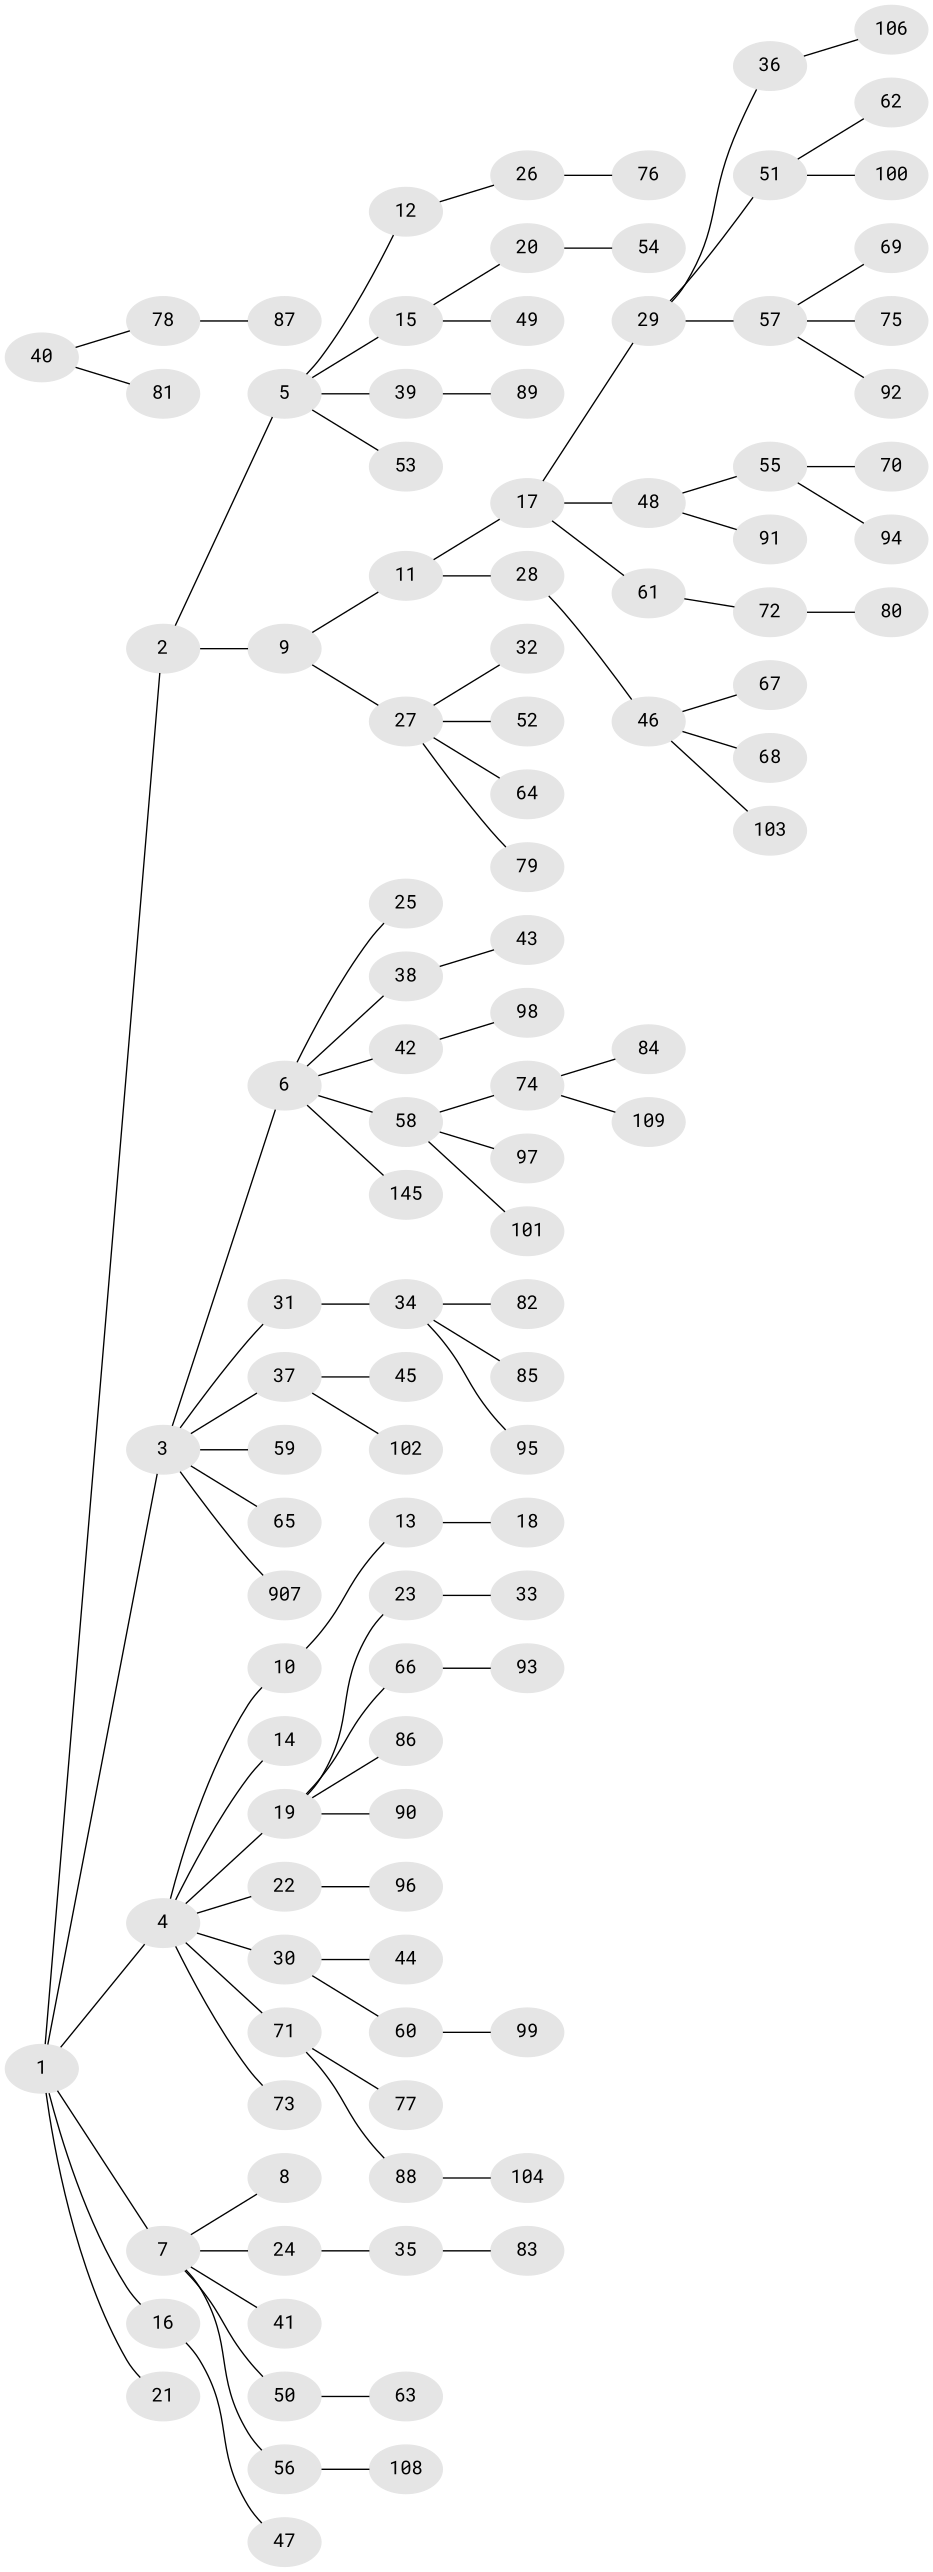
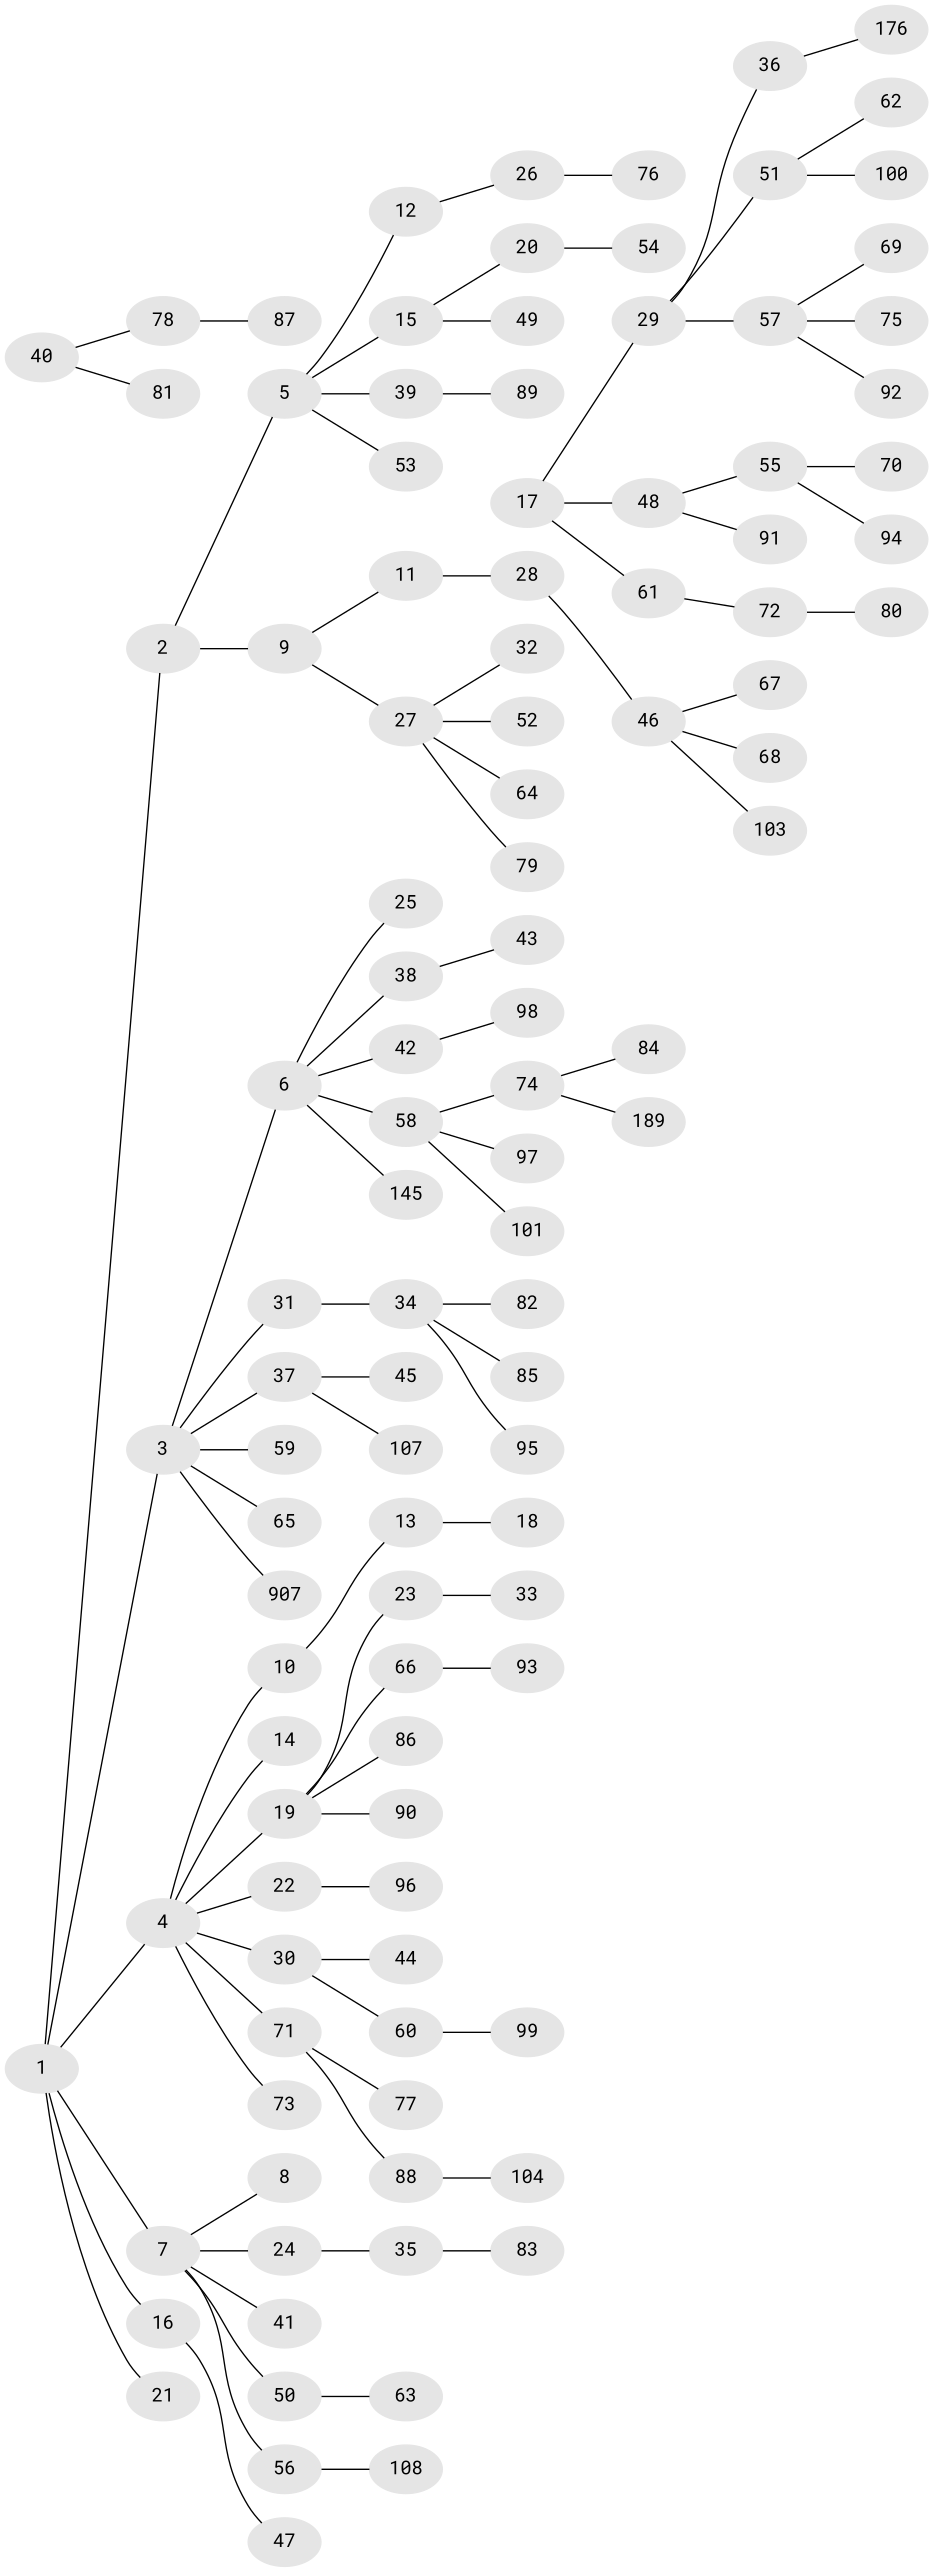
(891, 30) -> (891, 30)
(467, 539) -> none
(649, 1122) -> (649, 1122)
(406, 1450) -> (406, 1450)
